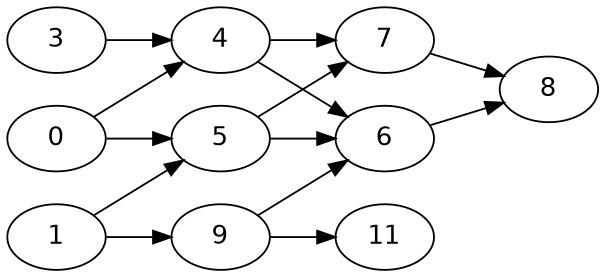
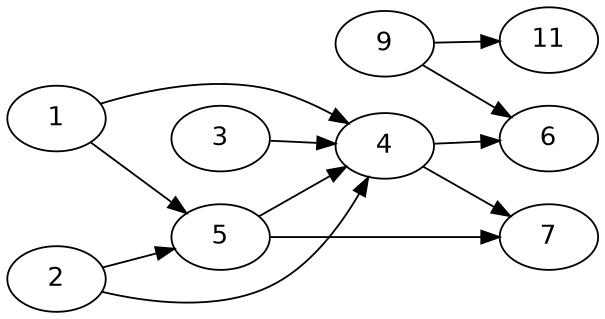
(549, 89) -> none
(57, 139) -> (57, 279)
(294, 139) -> (294, 196)
(130, 237) -> (218, 84)
